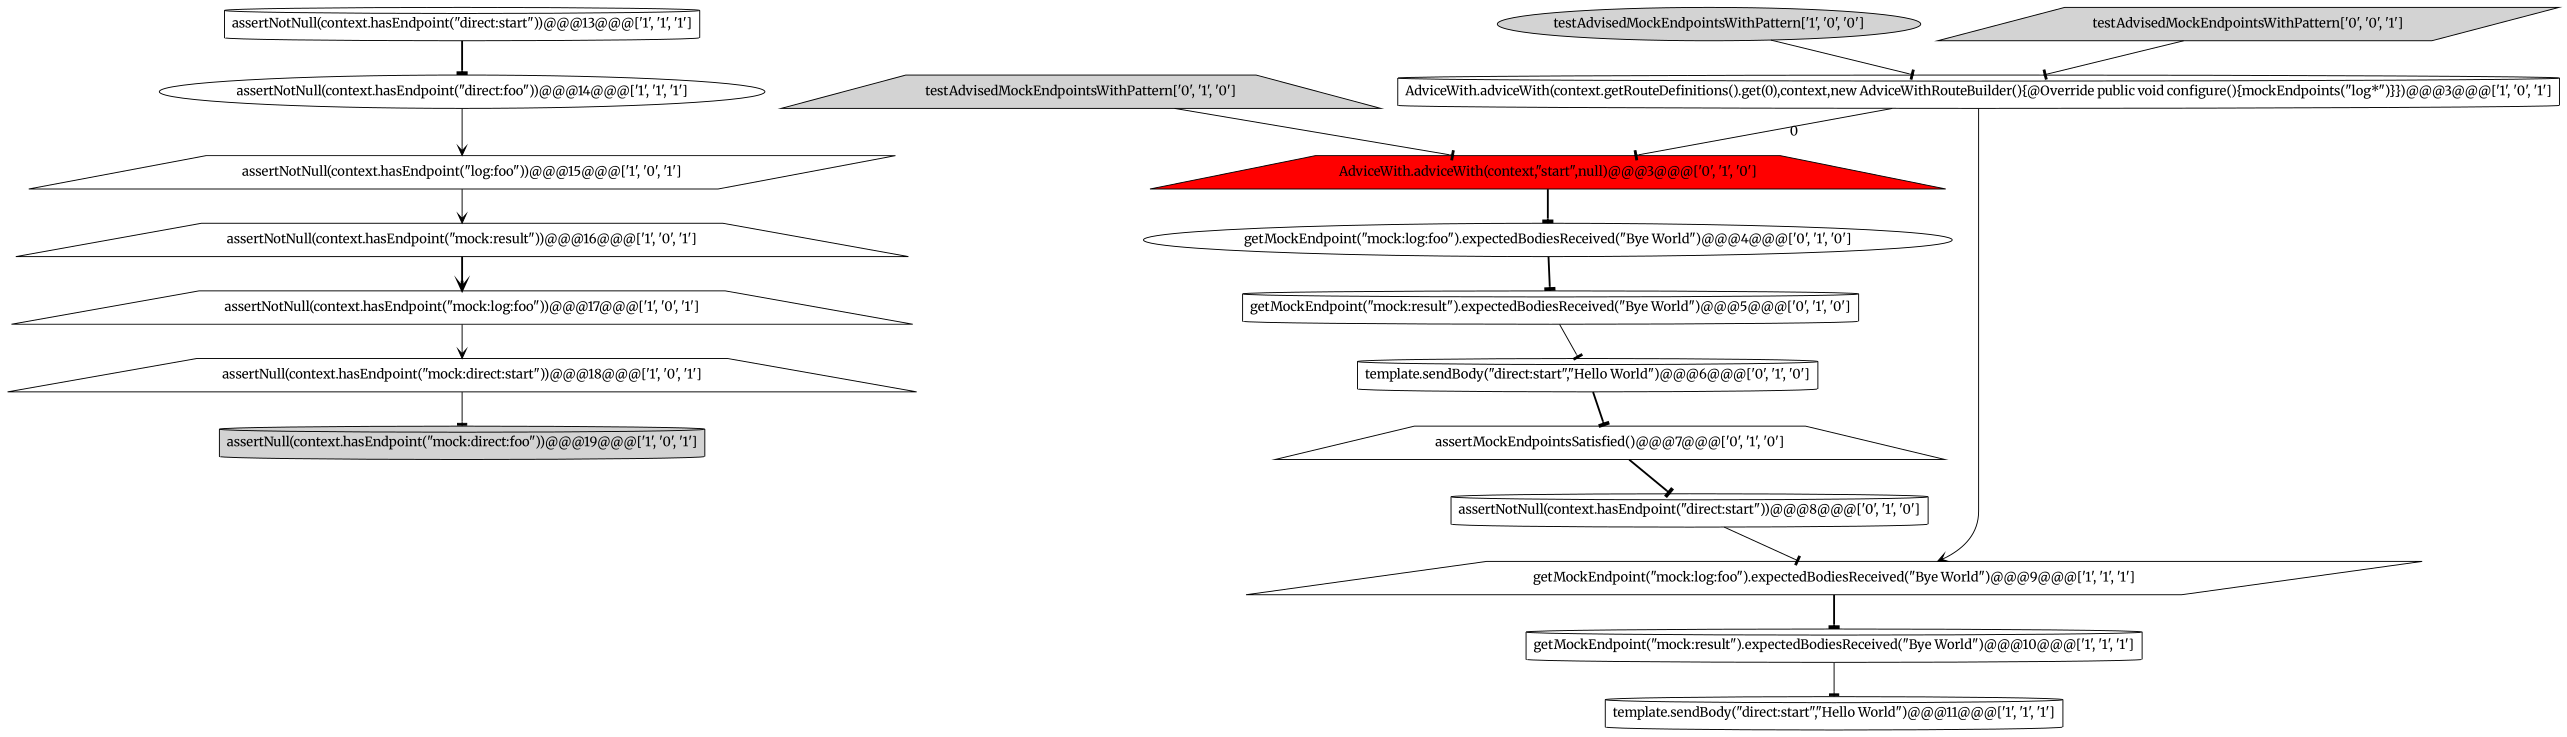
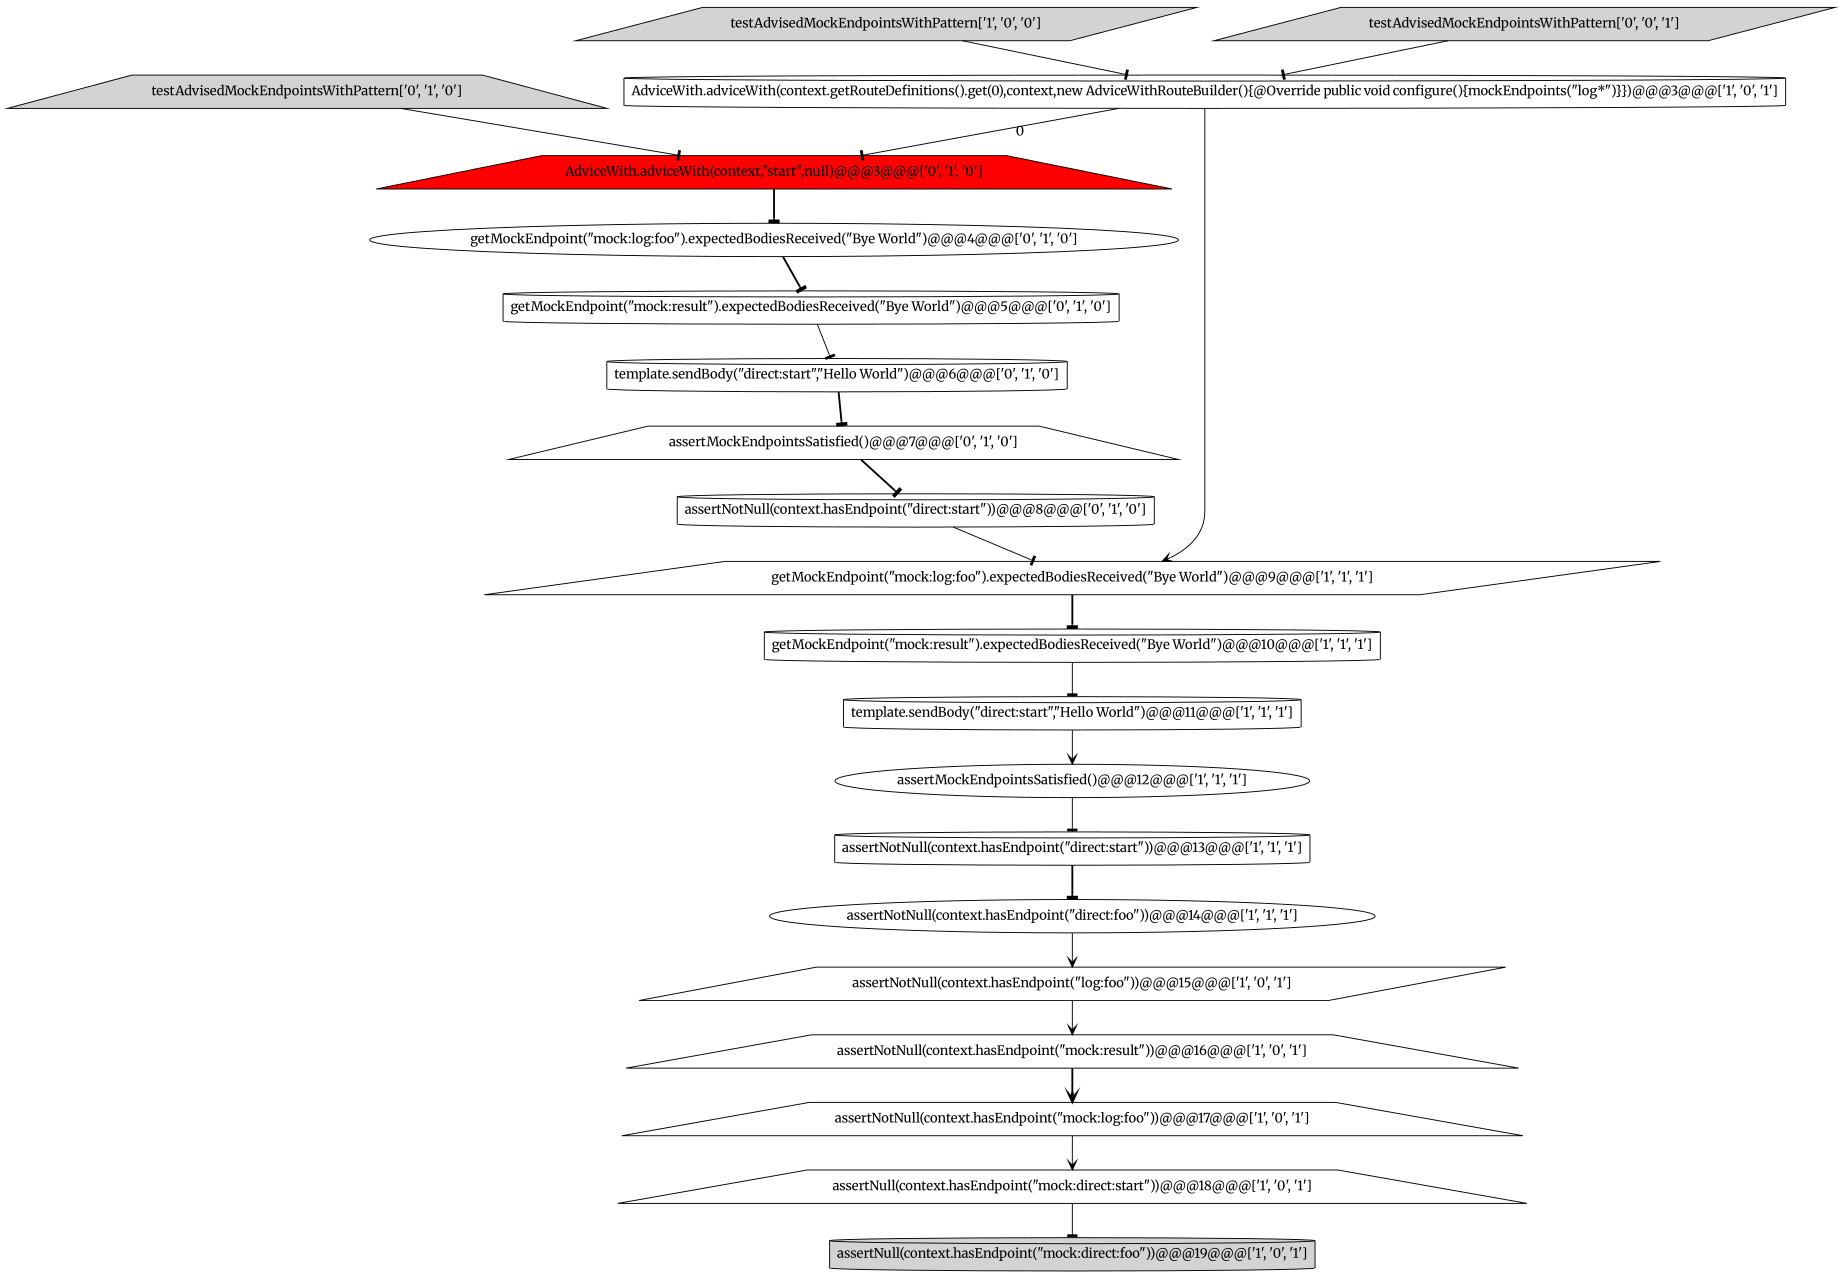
(1709, 24) -> (886, 24)
none -> (1072, 781)
